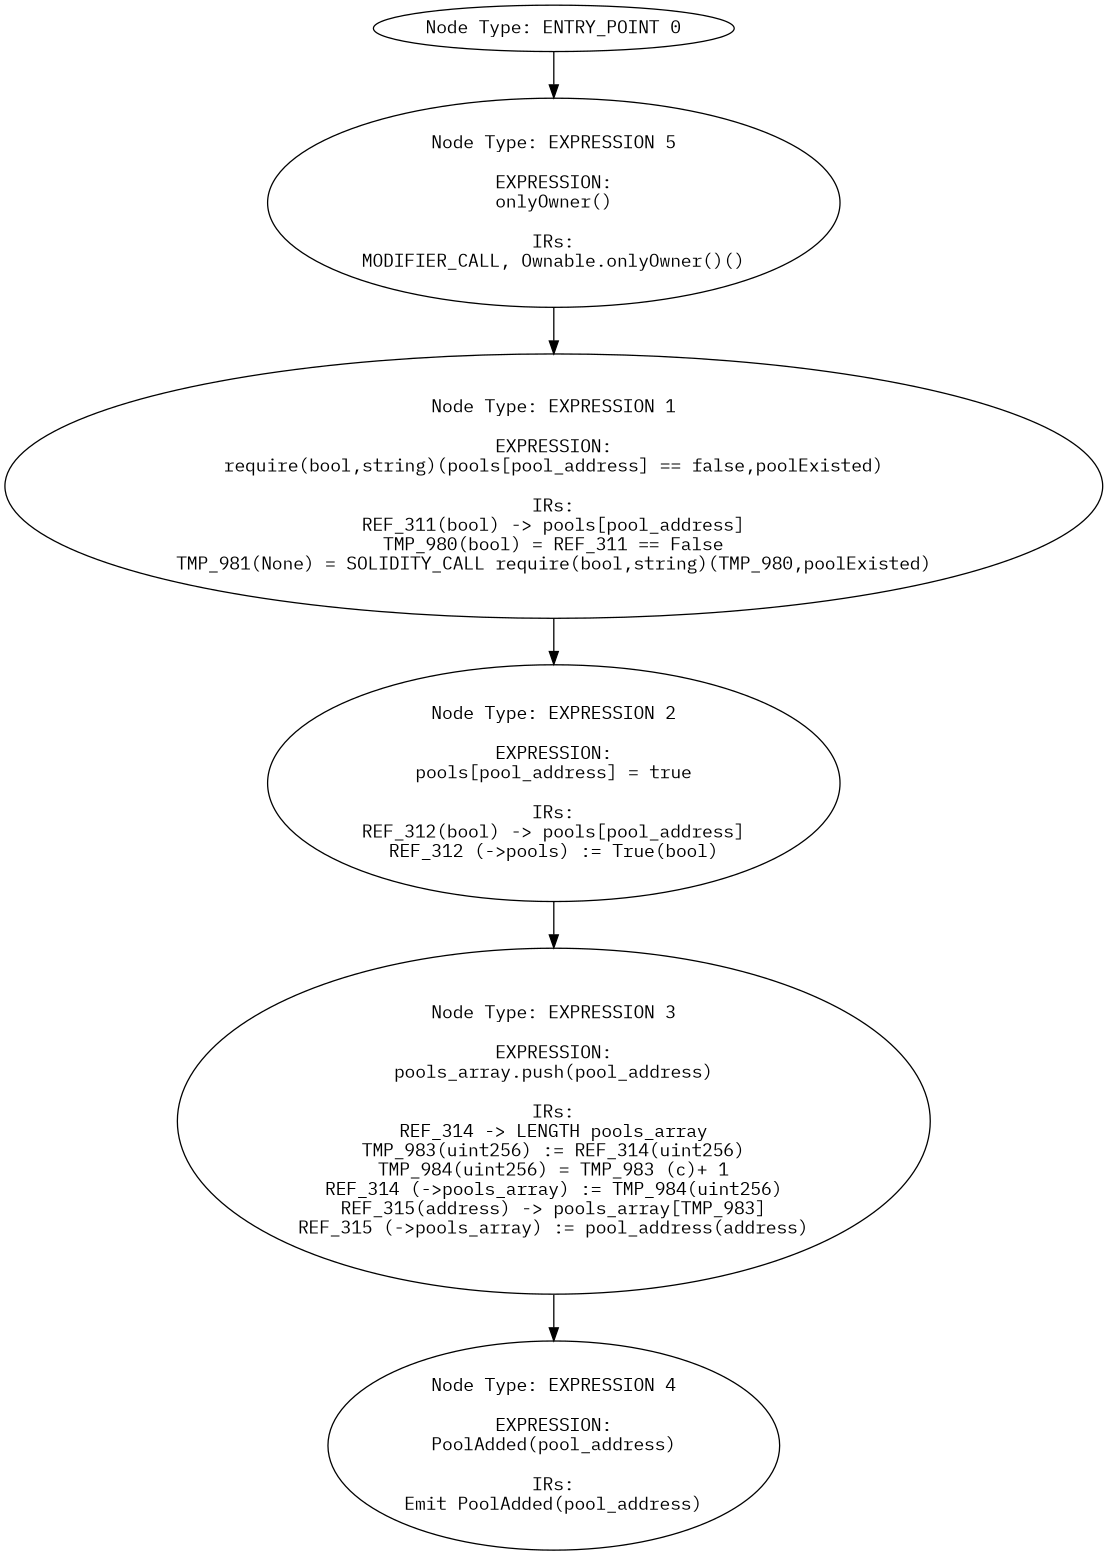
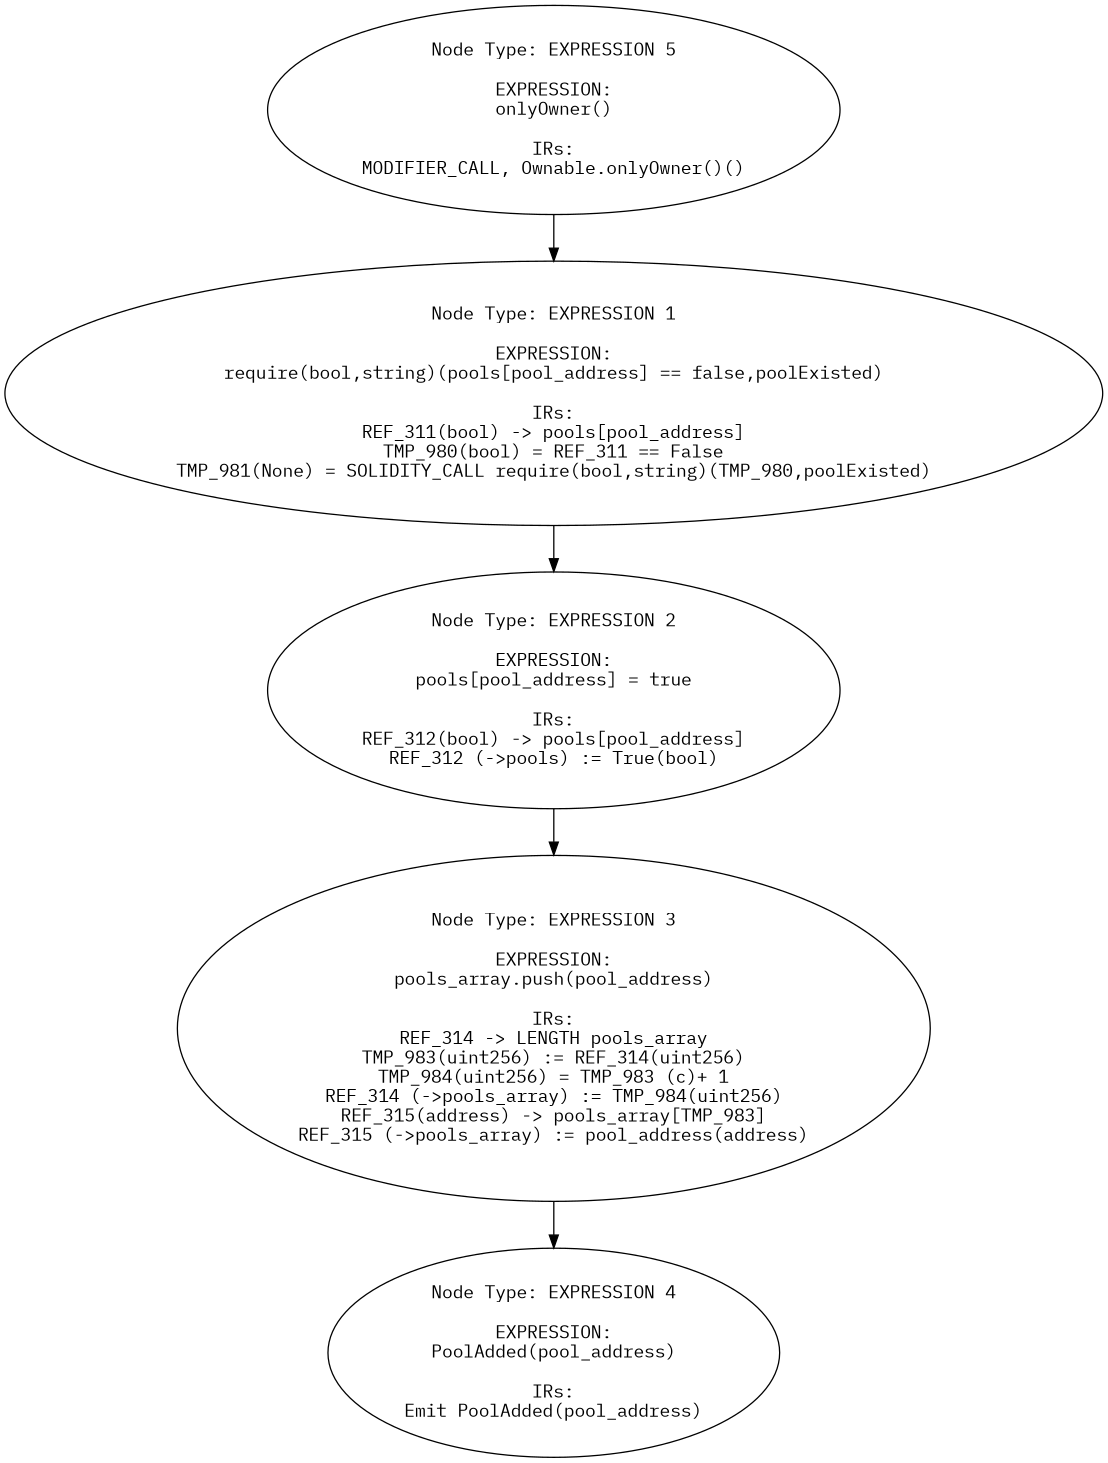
(554, 28) -> none
